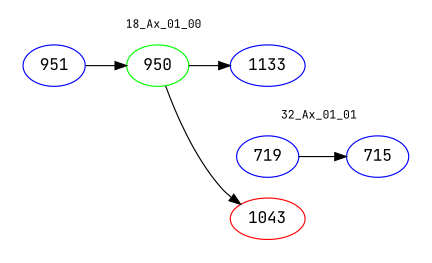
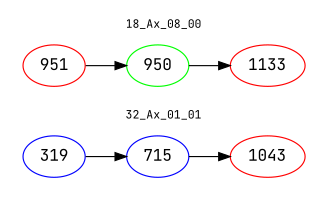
(164, 25) -> (164, 25)
(54, 66) -> (54, 66)
(268, 66) -> (268, 66)
(192, 146) -> (204, 157)
(268, 157) -> (54, 157)
